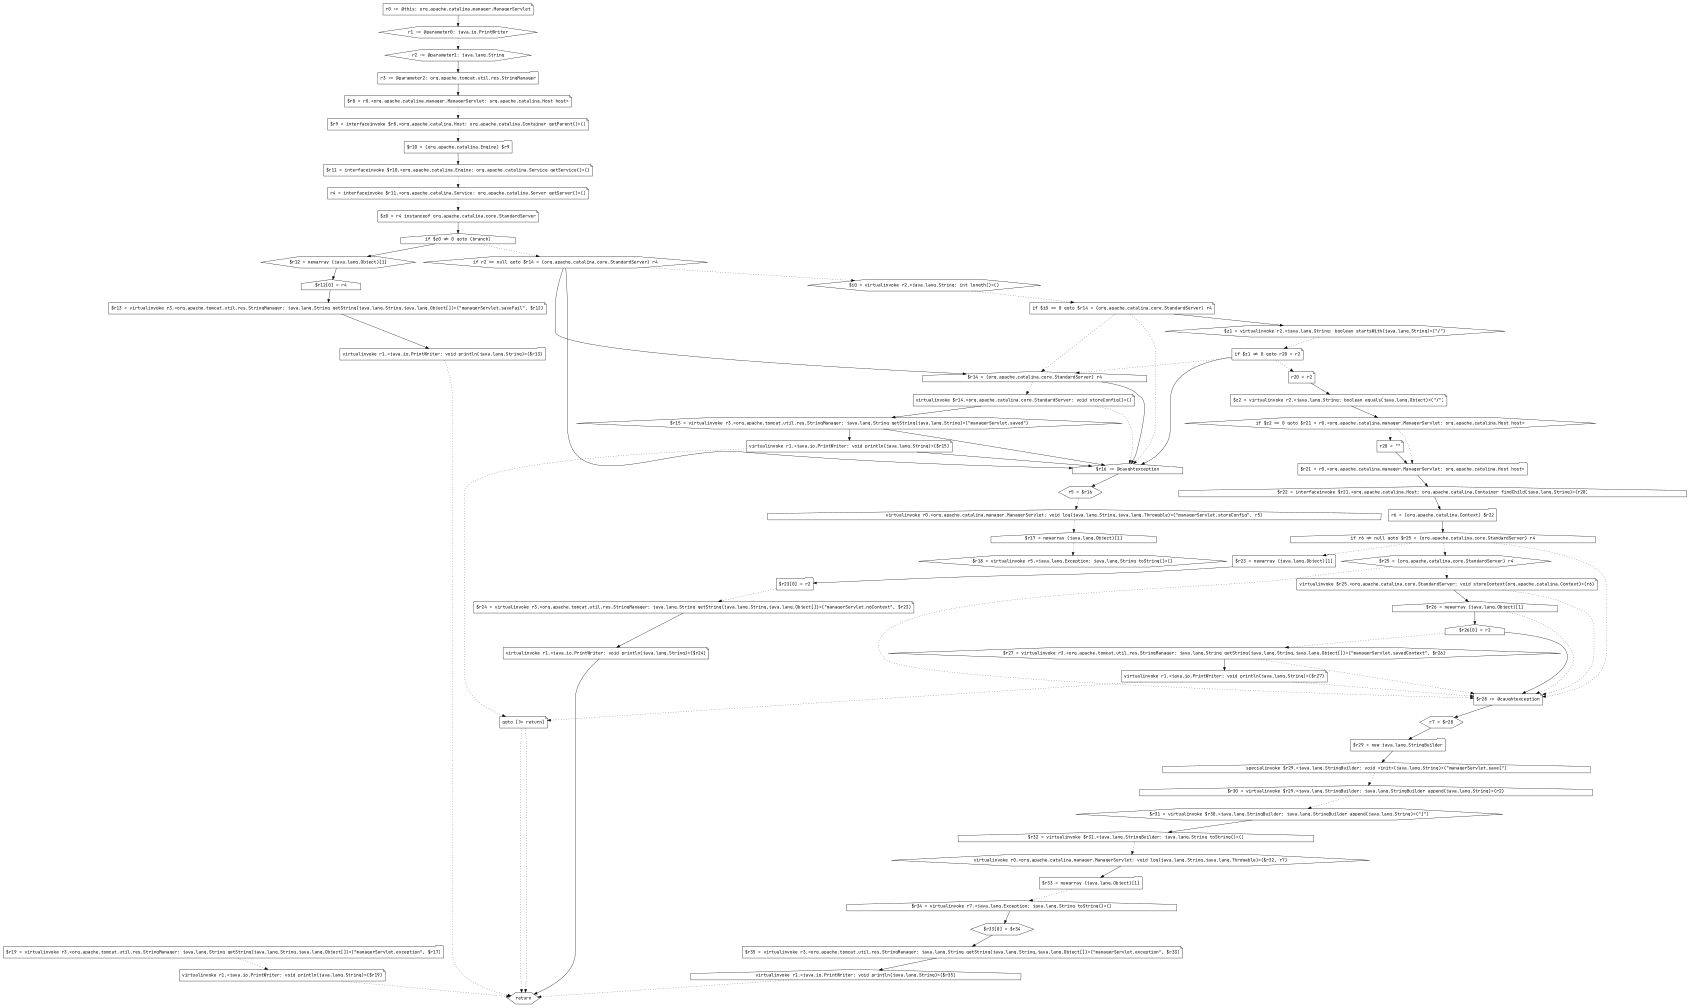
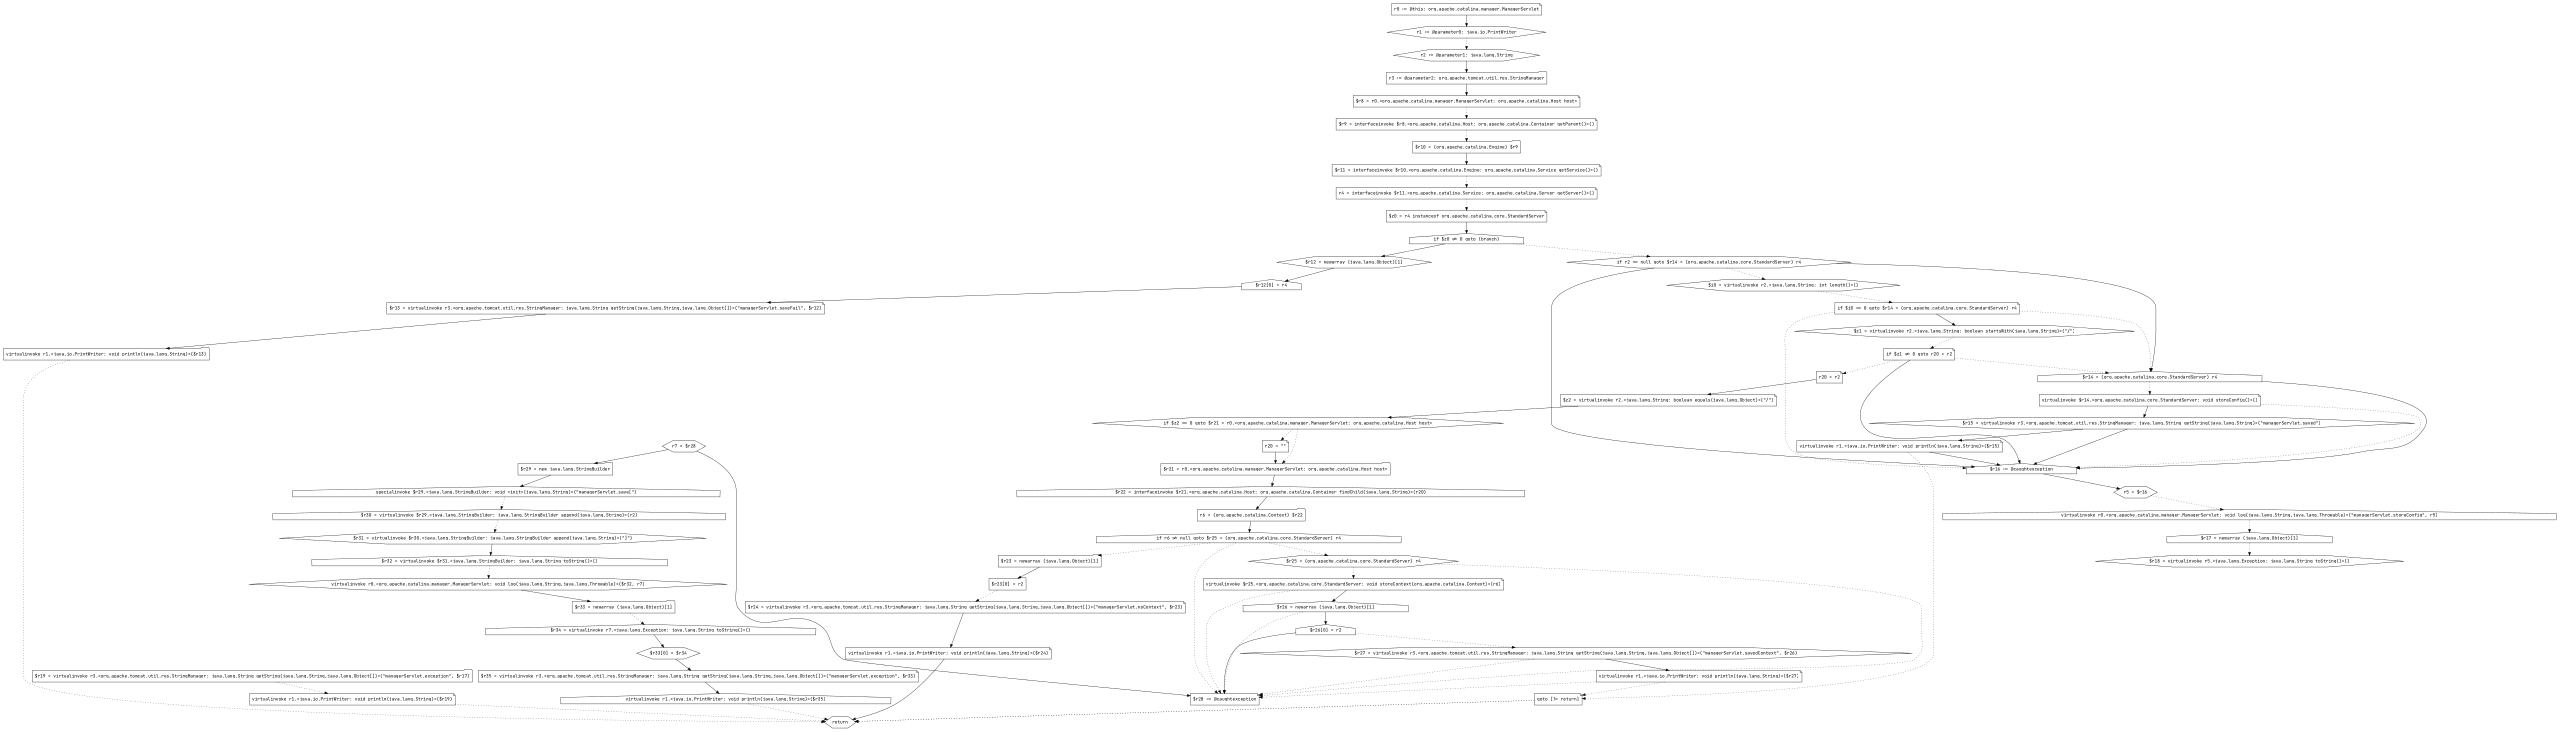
(1475, 711) -> (862, 662)
